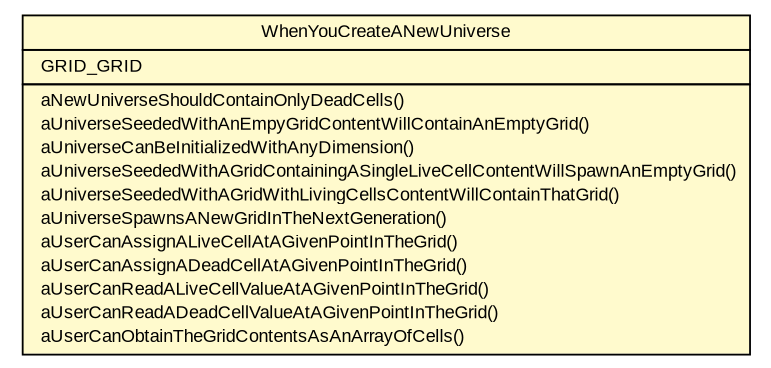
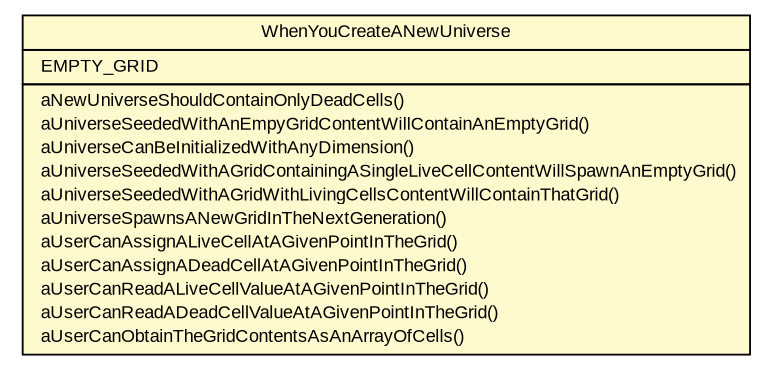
(90, 66) -> (98, 66)
